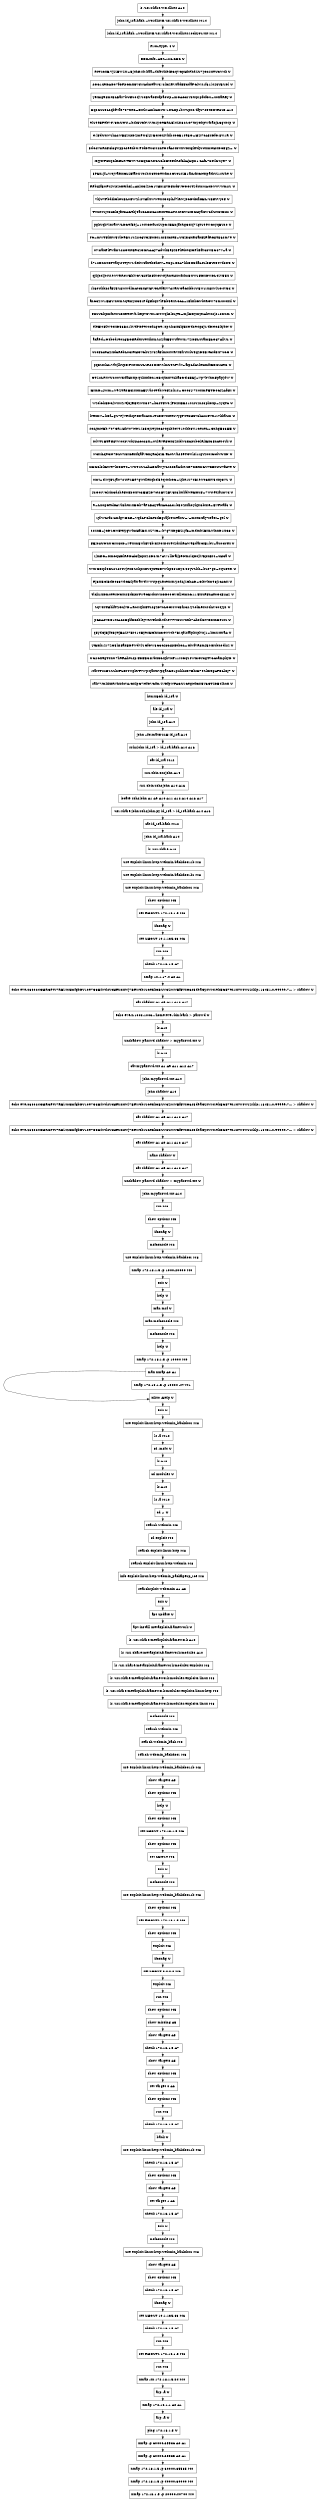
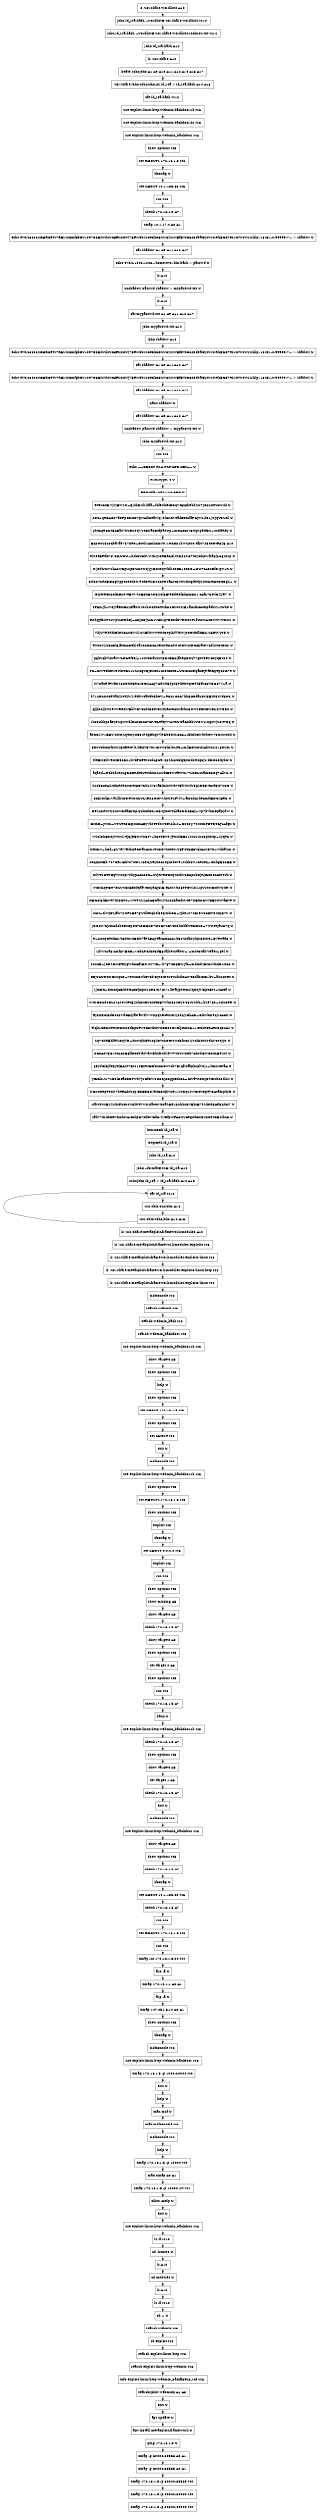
none -> (163, 467)
(163, 709) -> (163, 1143)
(163, 791) -> (5, 1203)
(163, 829) -> none
(163, 1270) -> (163, 2074)
(163, 1314) -> (163, 2119)
(4, 1386) -> (163, 2193)
(163, 1449) -> (163, 2252)
(163, 1640) -> none
none -> (163, 2010)
(163, 2494) -> (163, 2507)
